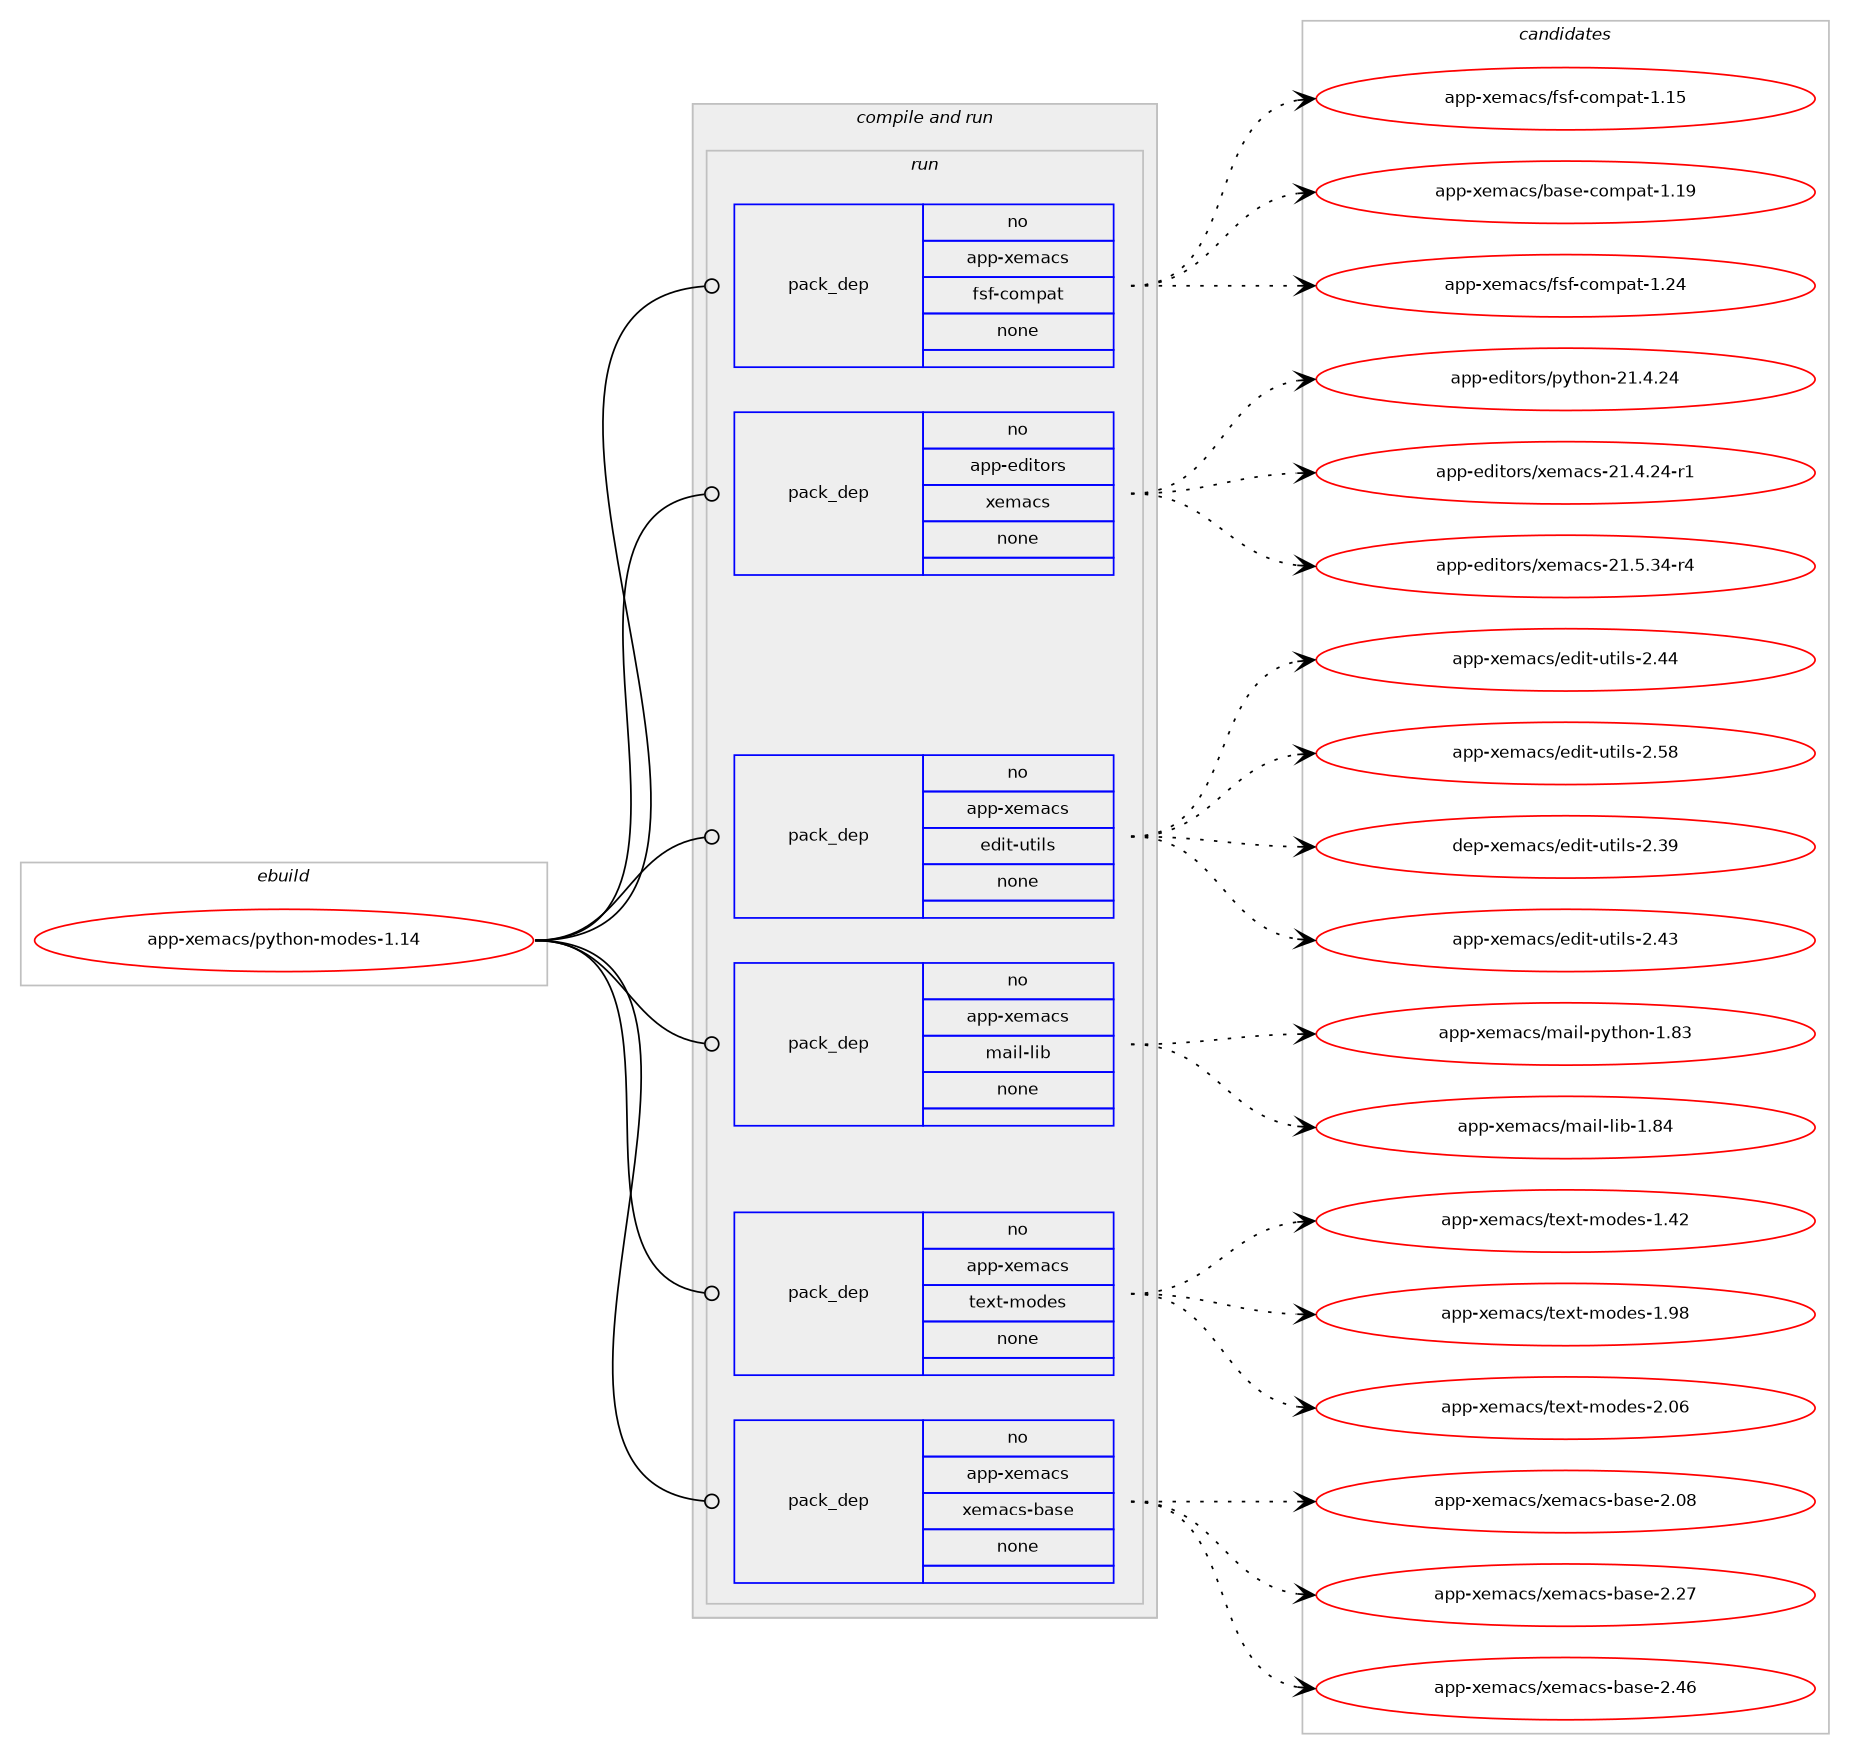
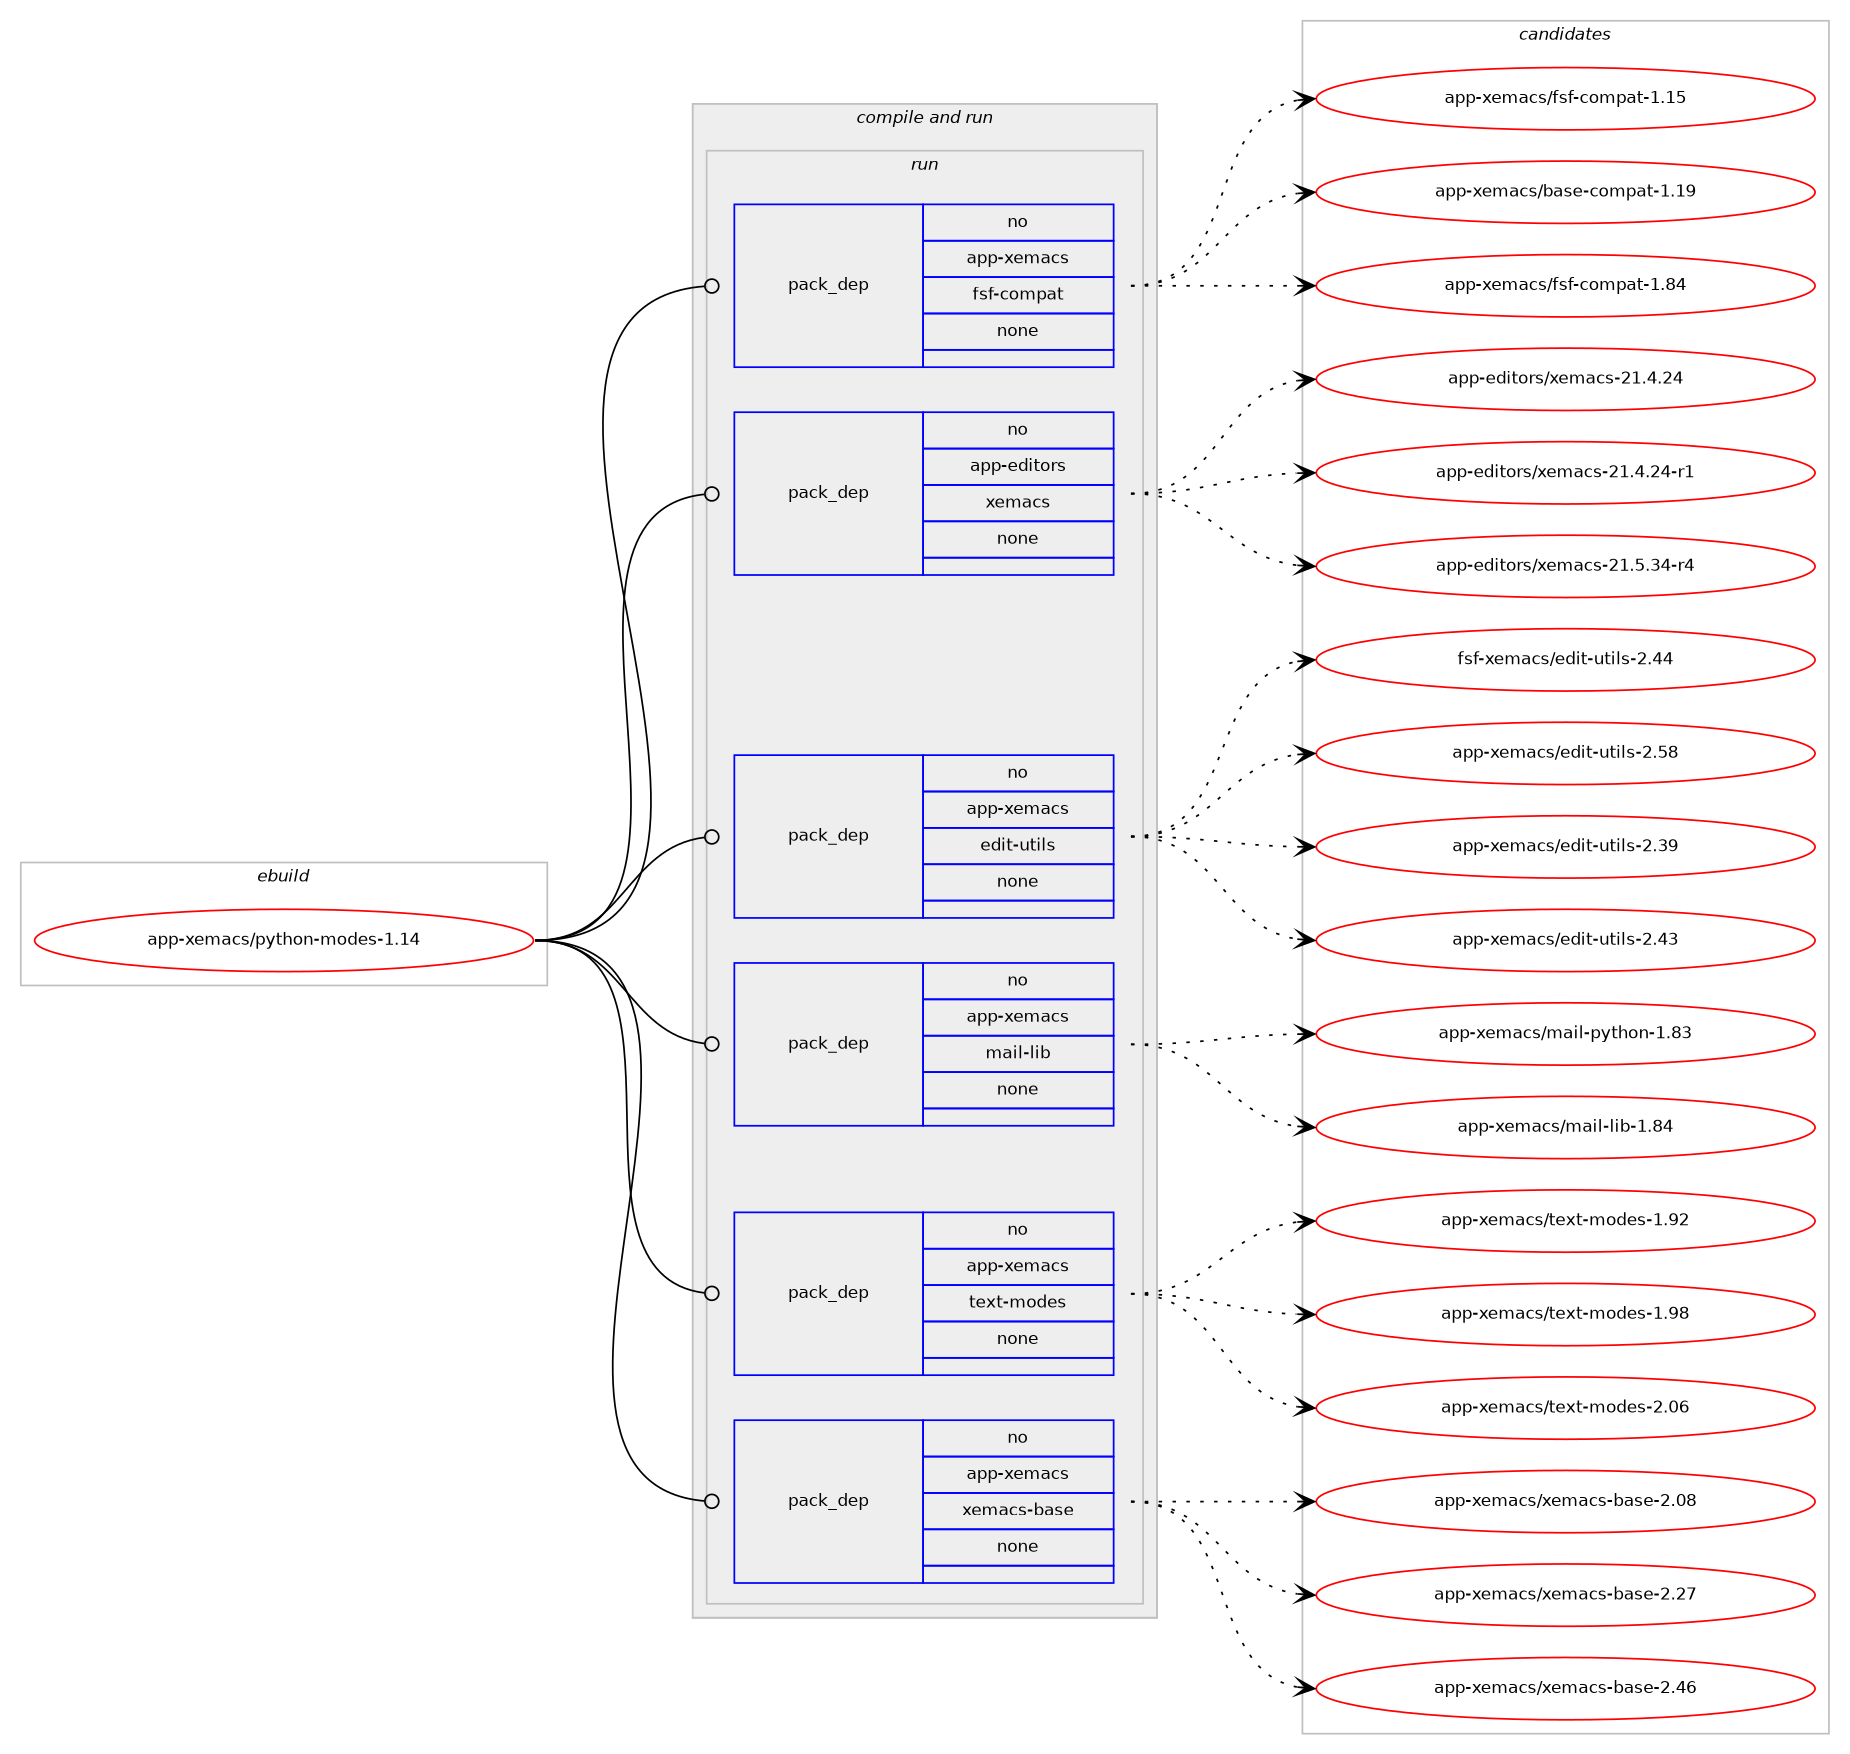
(1566, 286) -> (1566, 286)
(1566, 379) -> (1566, 379)
(1566, 660) -> (1566, 660)
(1566, 847) -> (1566, 847)
(1566, 1221) -> (1566, 1221)
